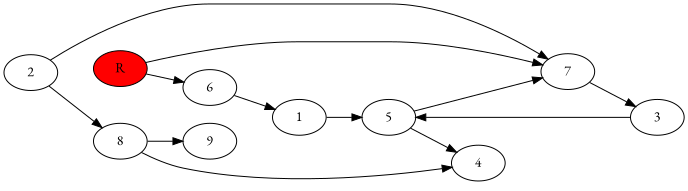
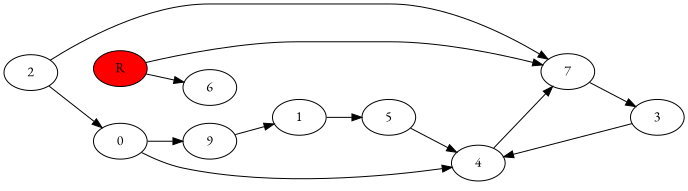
(473, 96) -> (520, 121)
(250, 101) -> (250, 131)
(528, 117) -> (573, 139)
(120, 141) -> (120, 141)
